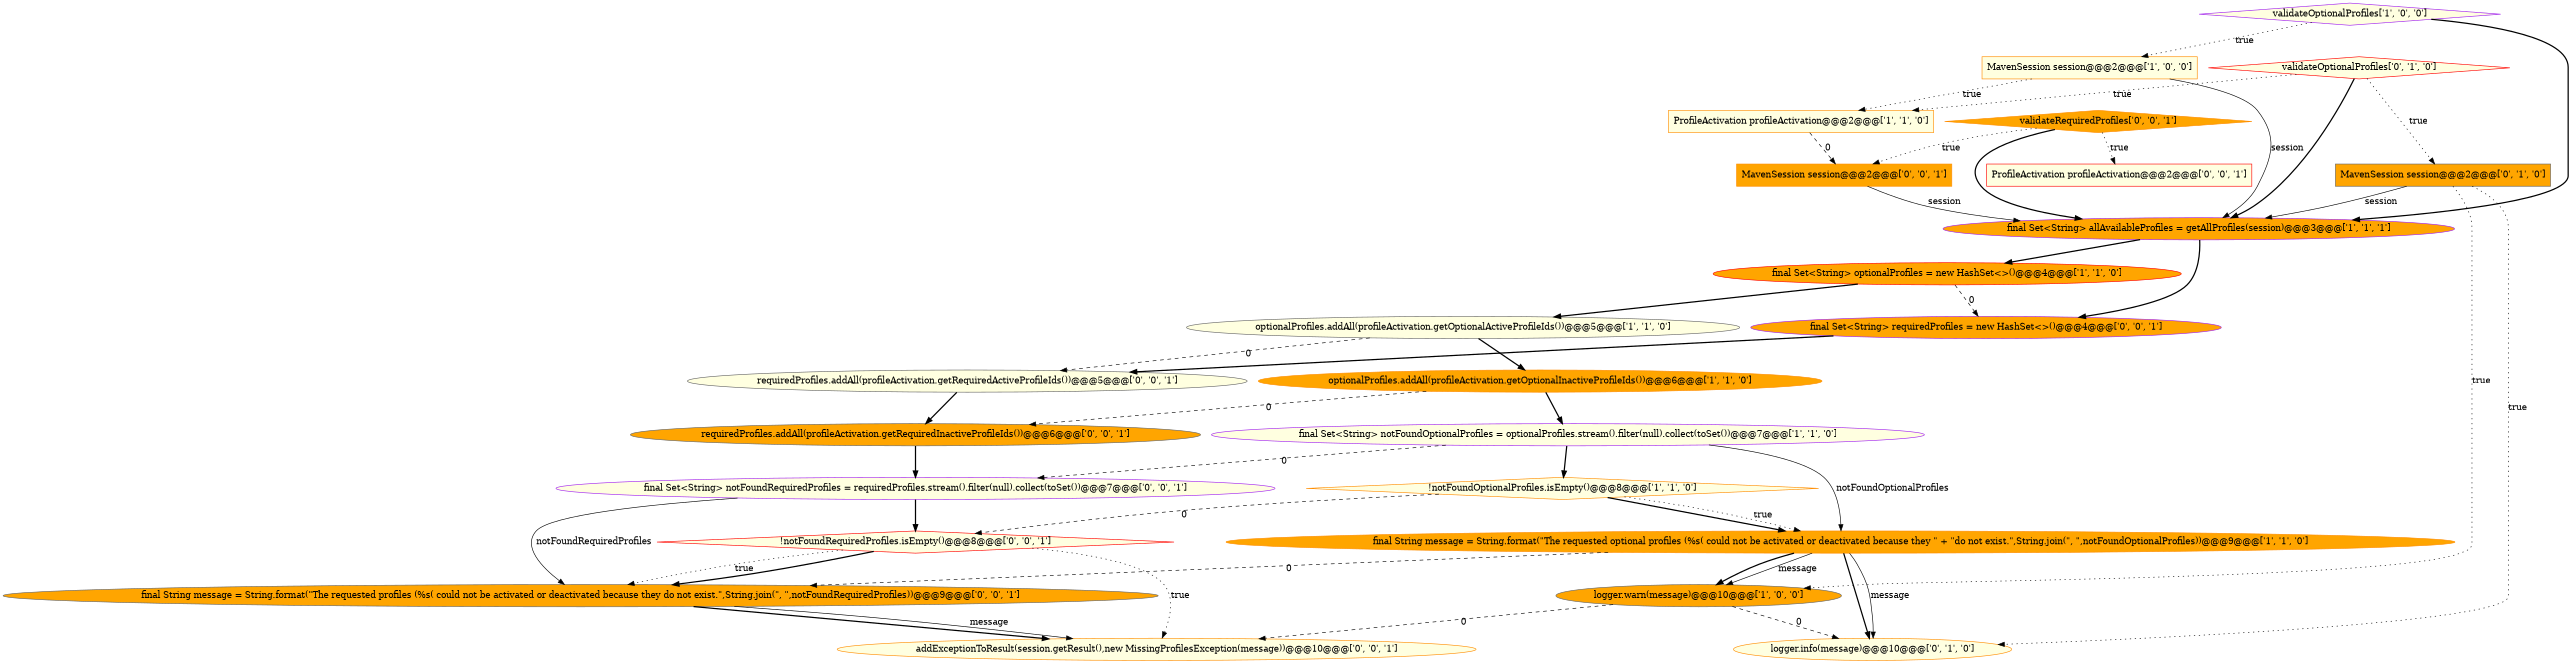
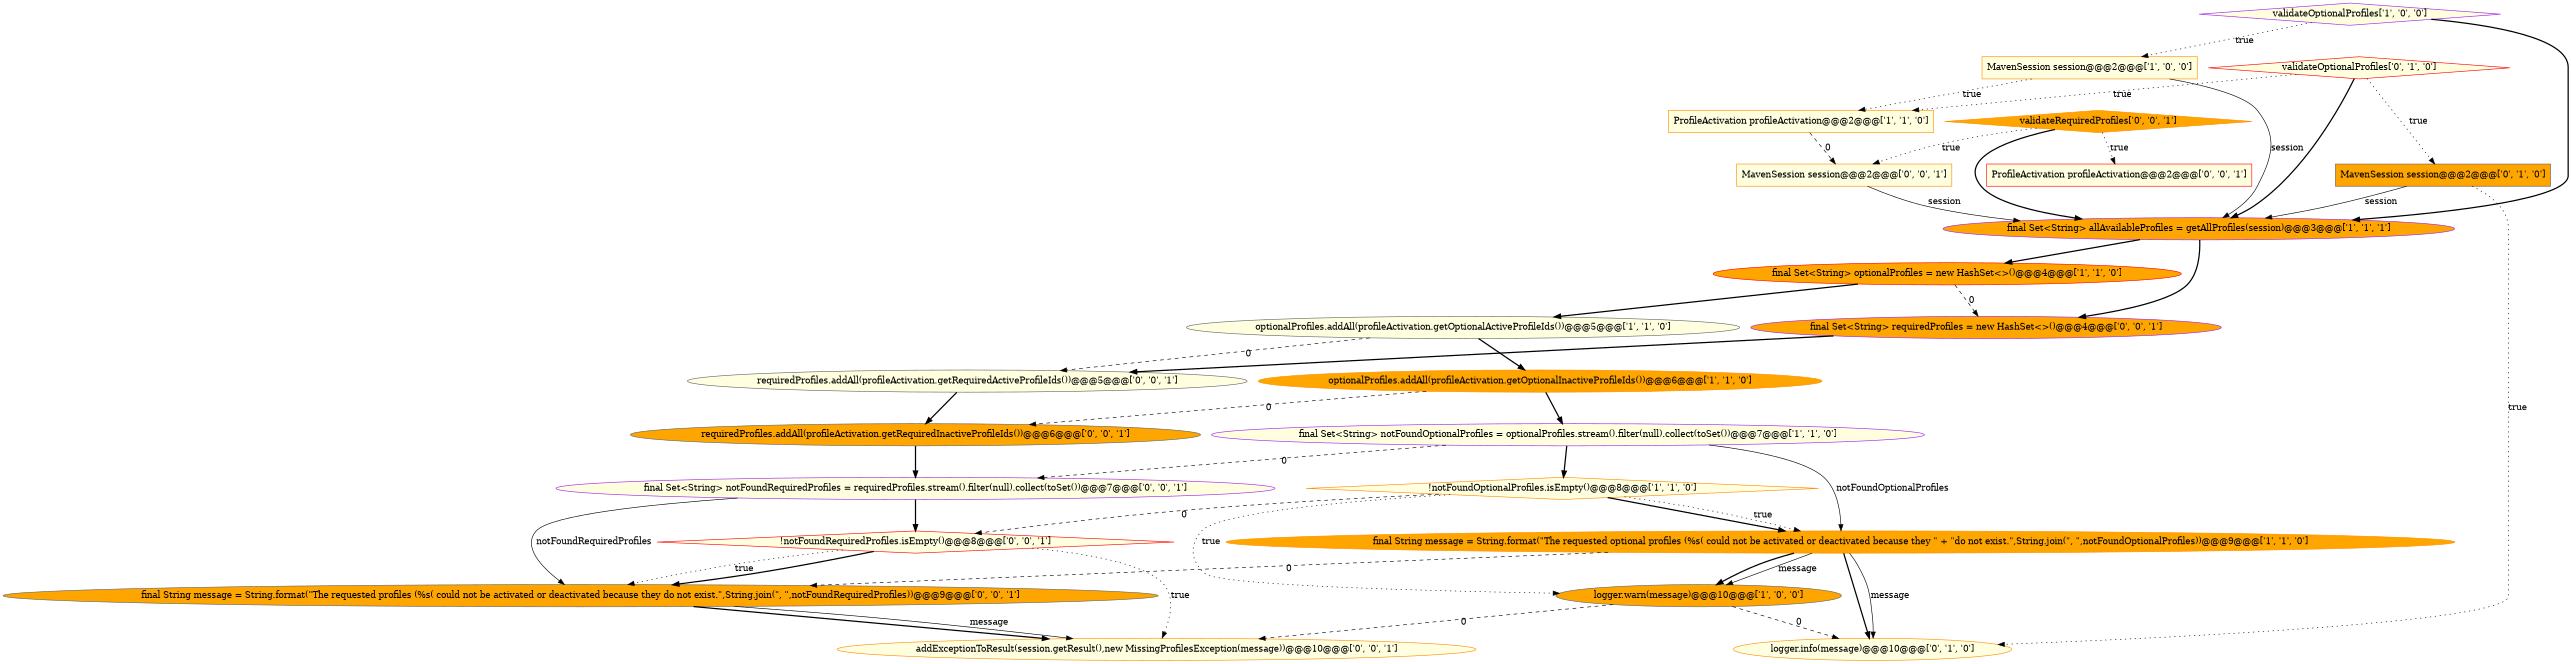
(1844, 175) -> (1844, 175)
(2325, 570) -> (1228, 579)
